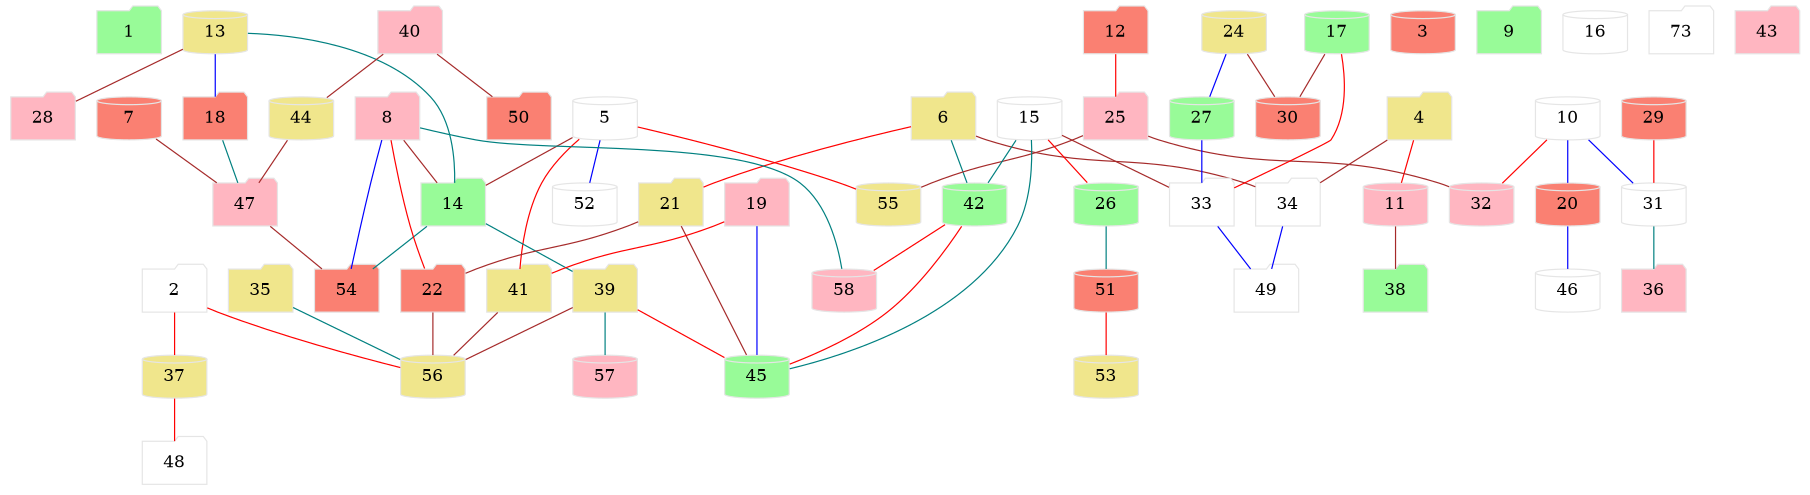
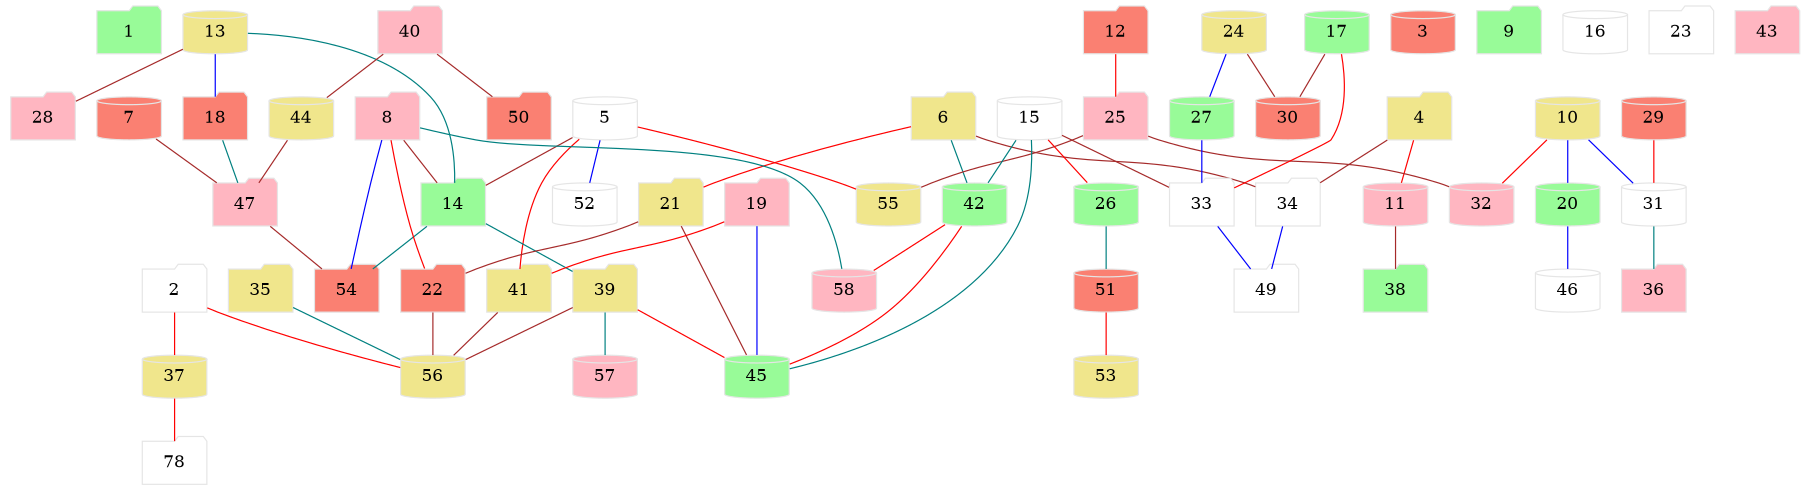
(1681, 32) -> (1681, 32)
(1568, 118) -> (1568, 118)
(1568, 204) -> (1568, 204)
(175, 463) -> (175, 463)
